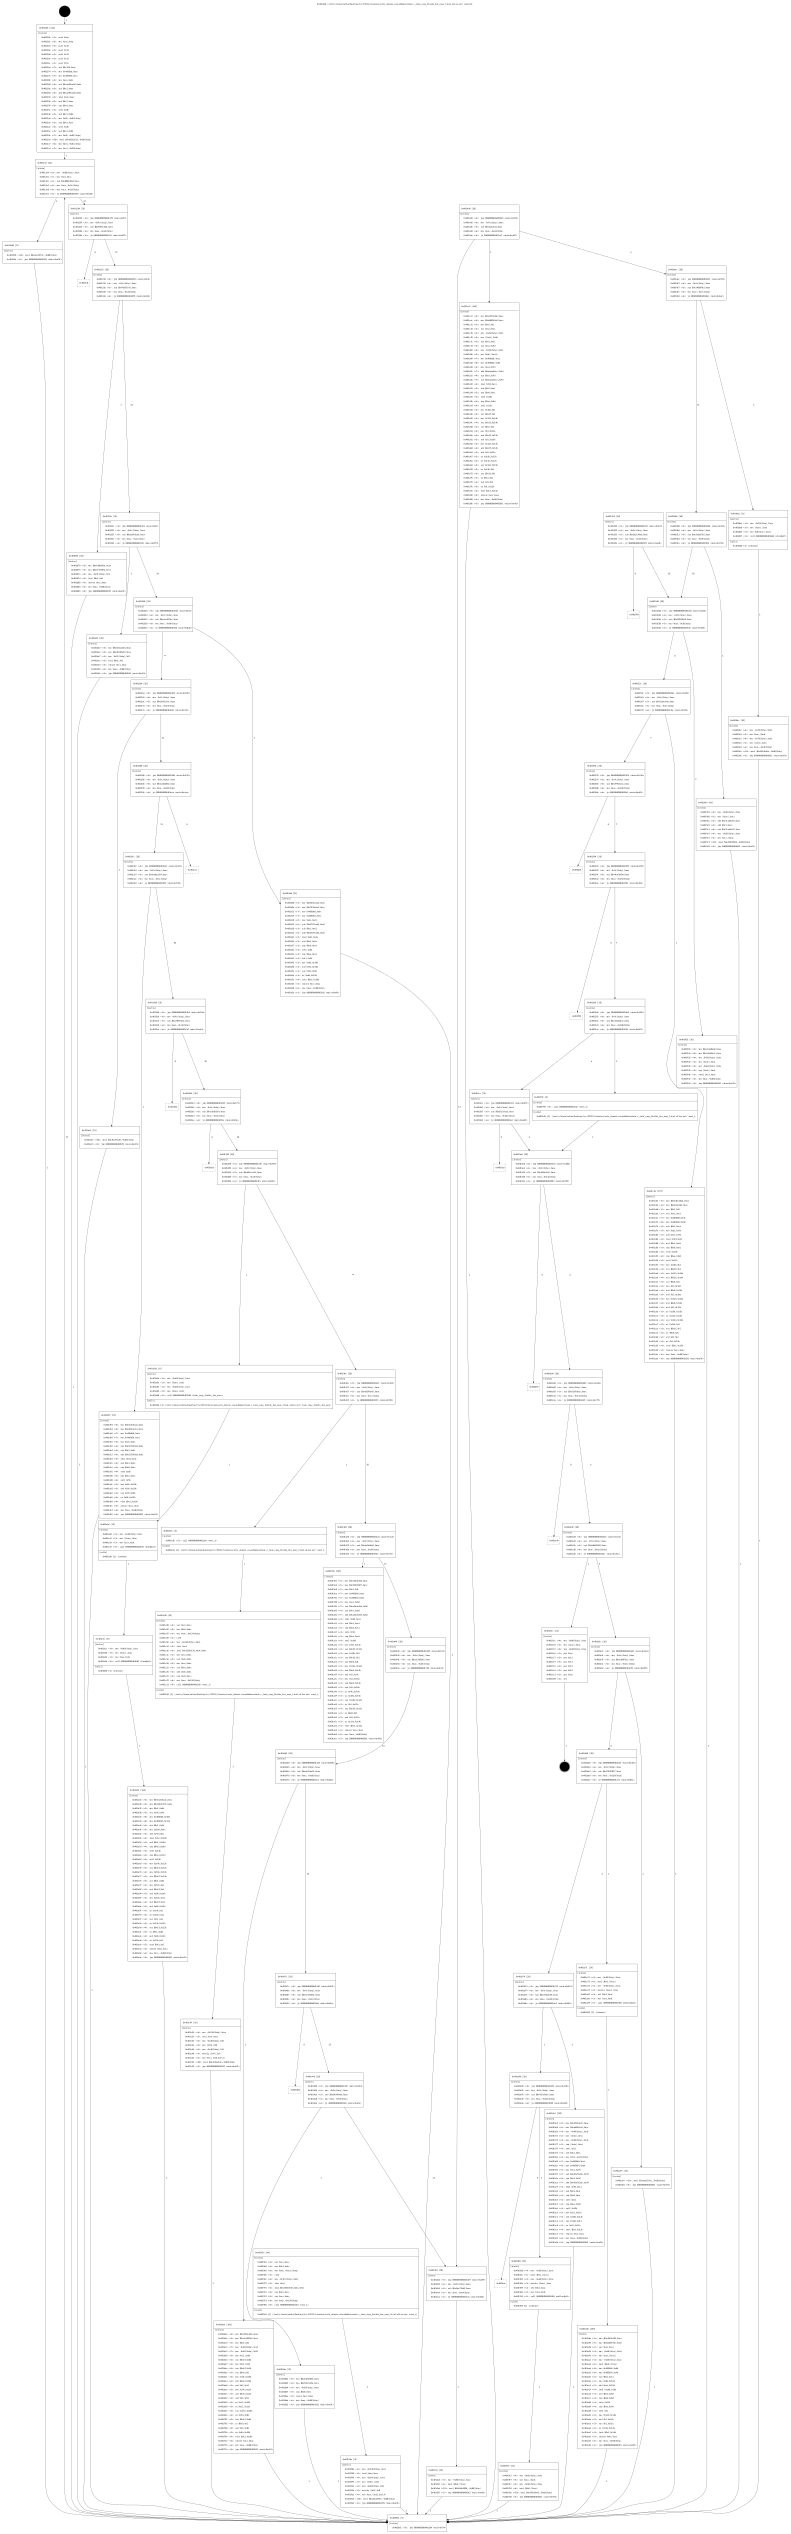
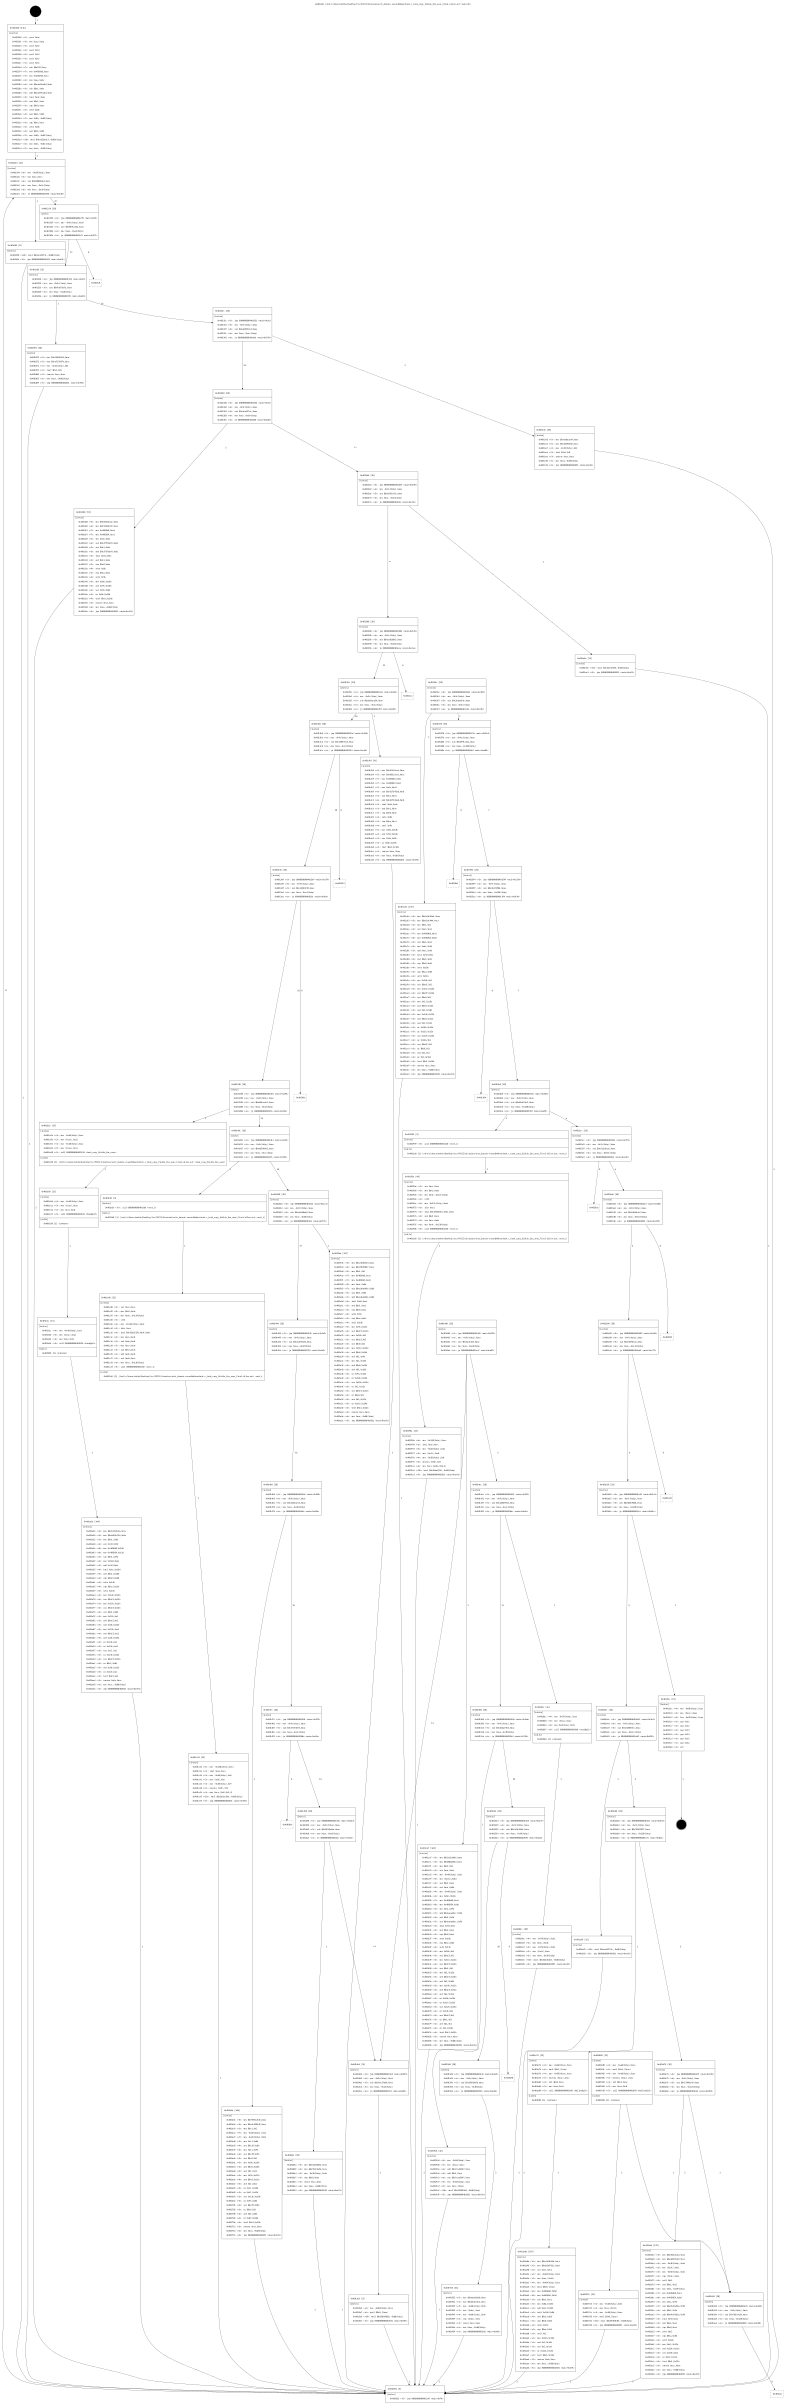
(687, 572) -> (507, 1773)
(669, 655) -> none
(581, 1135) -> (486, 1165)
(540, 2182) -> (657, 2216)
